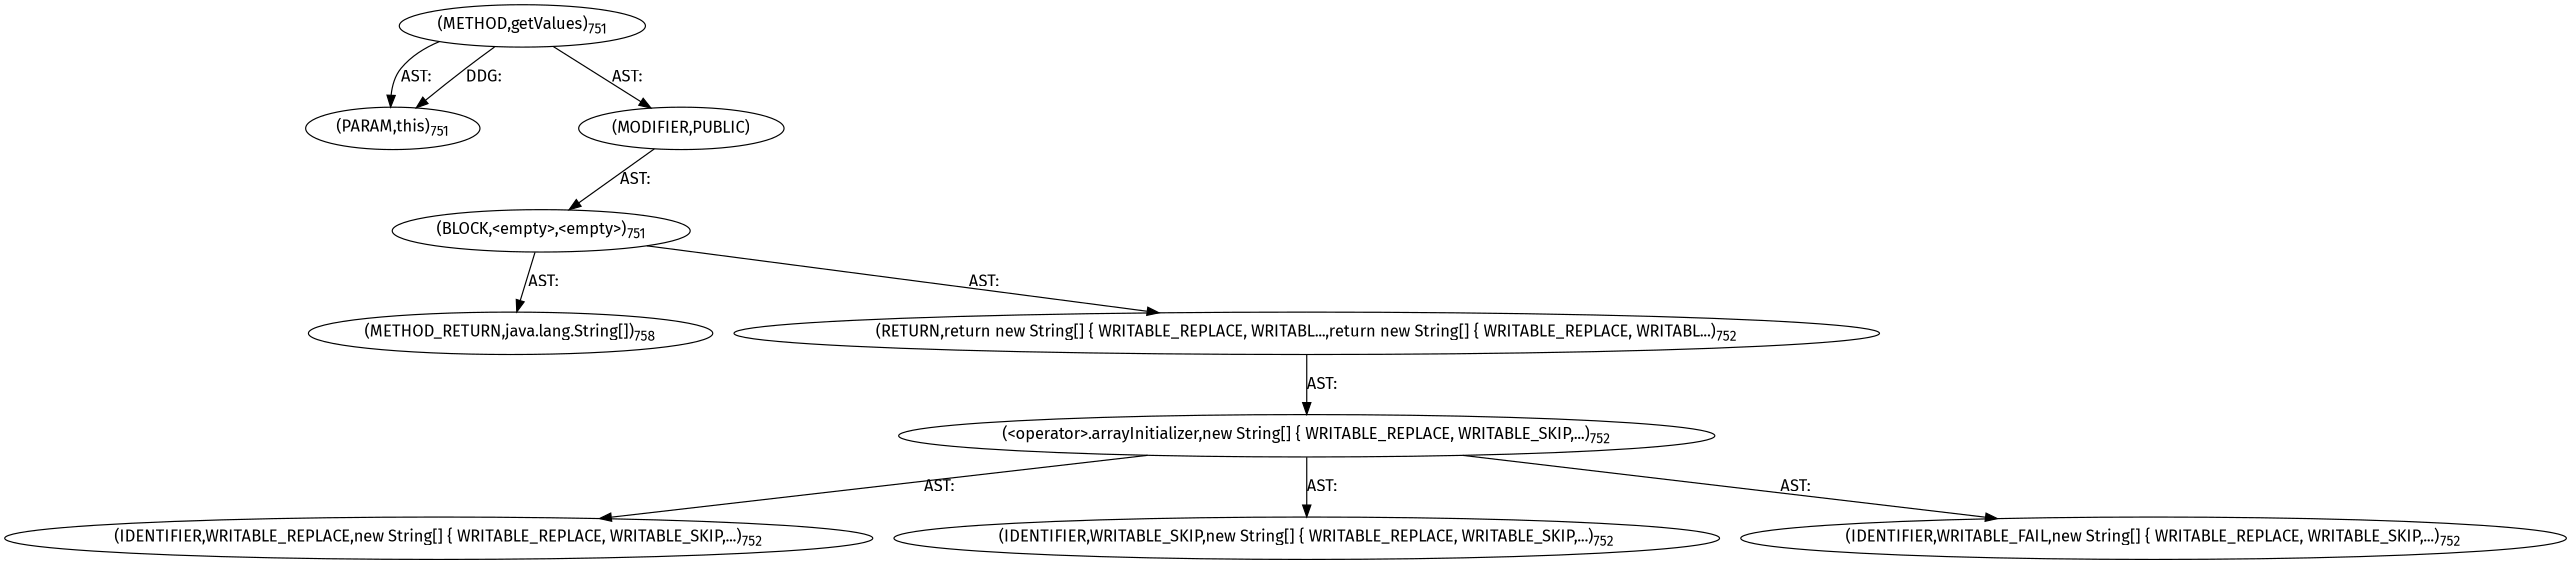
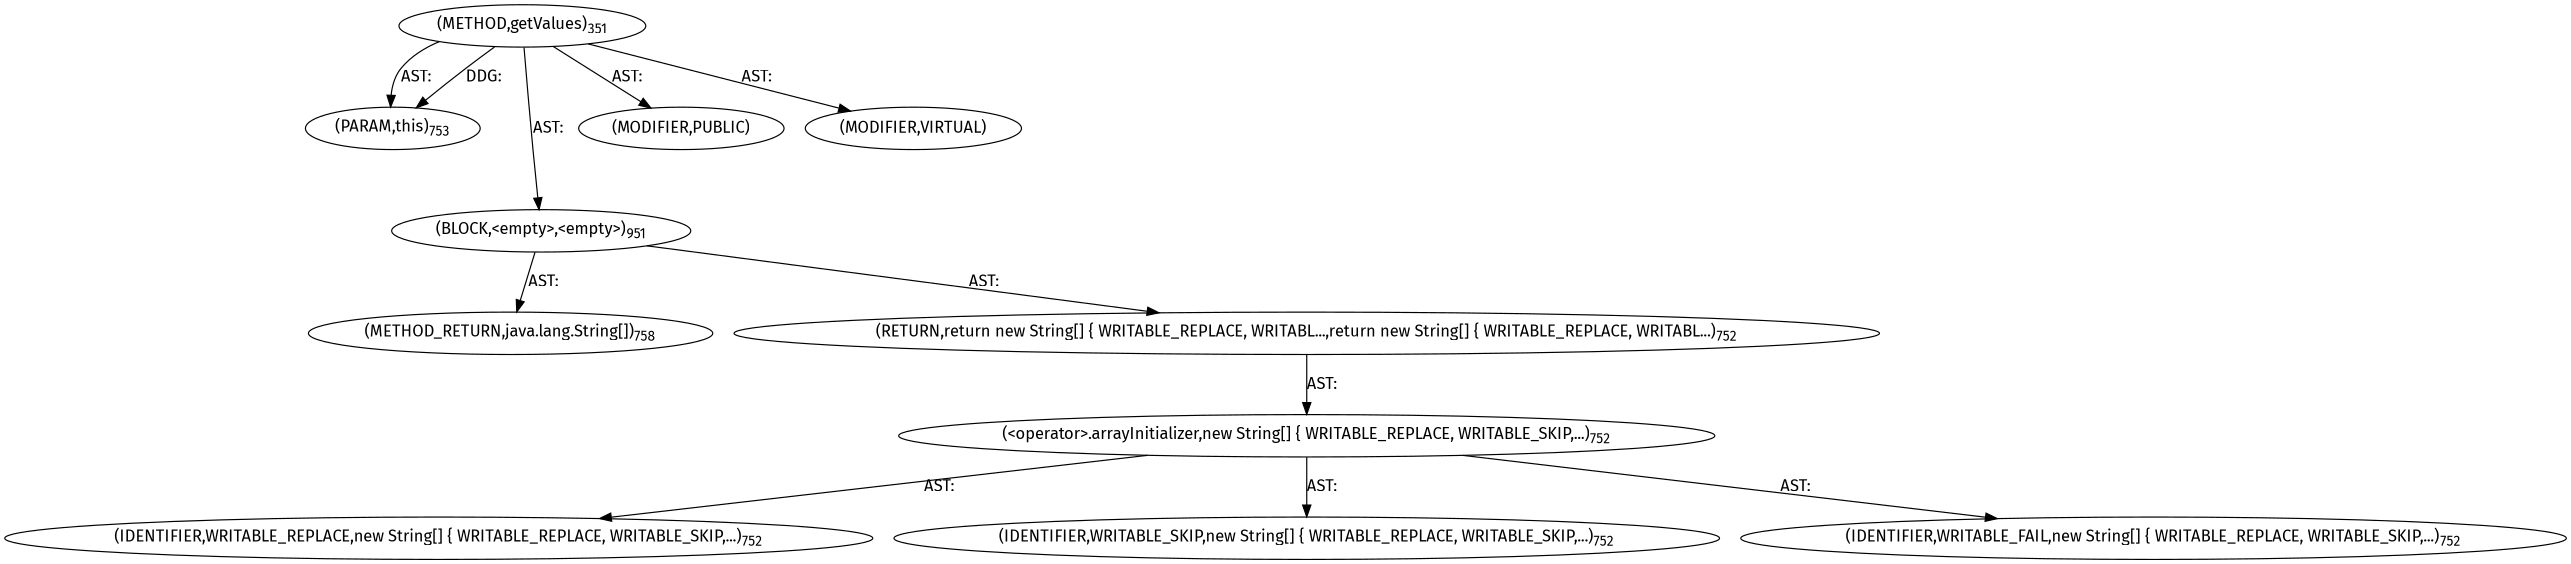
(598, 24) -> (598, 24)
(440, 127) -> (440, 127)
none -> (913, 128)
(617, 176) -> (530, 123)
(637, 229) -> (637, 229)
